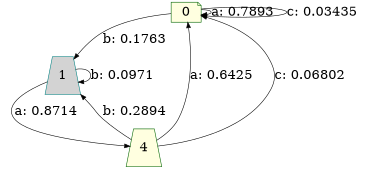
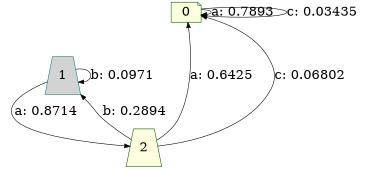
(120, 24) -> none
(144, 148) -> (144, 148)
